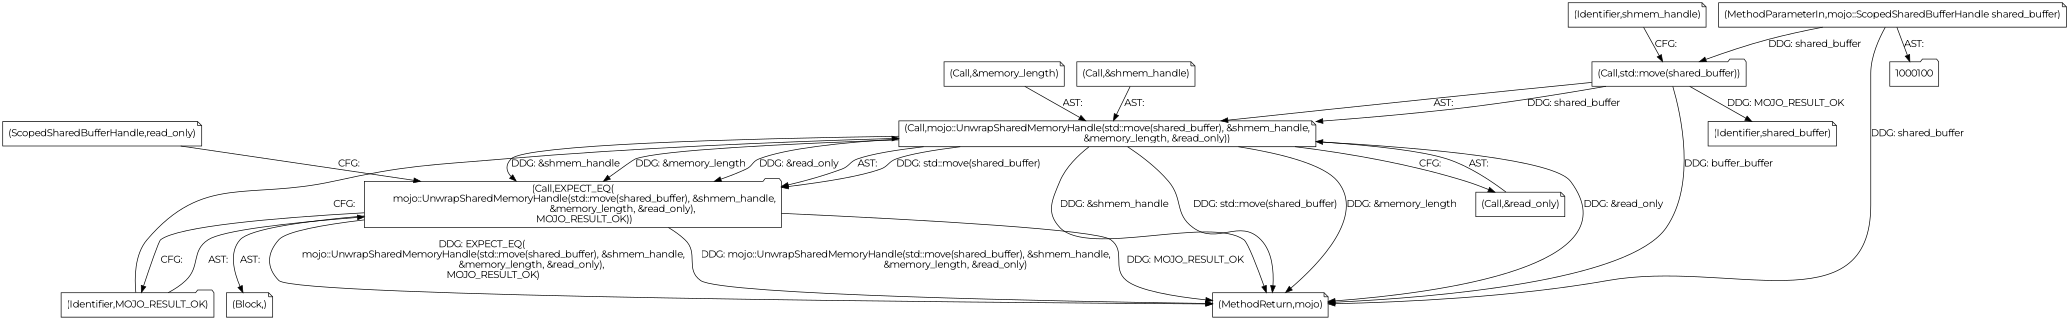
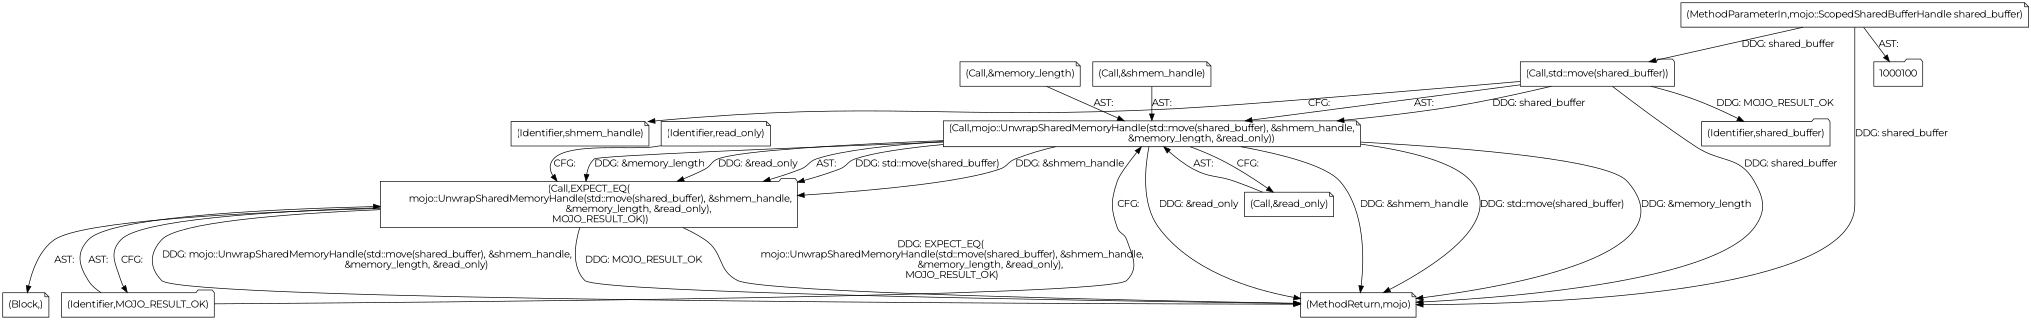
(1651, 41) -> (1088, 112)
(102, 134) -> (716, 134)
(1772, 134) -> (1766, 134)
(1728, 164) -> (1791, 164)
